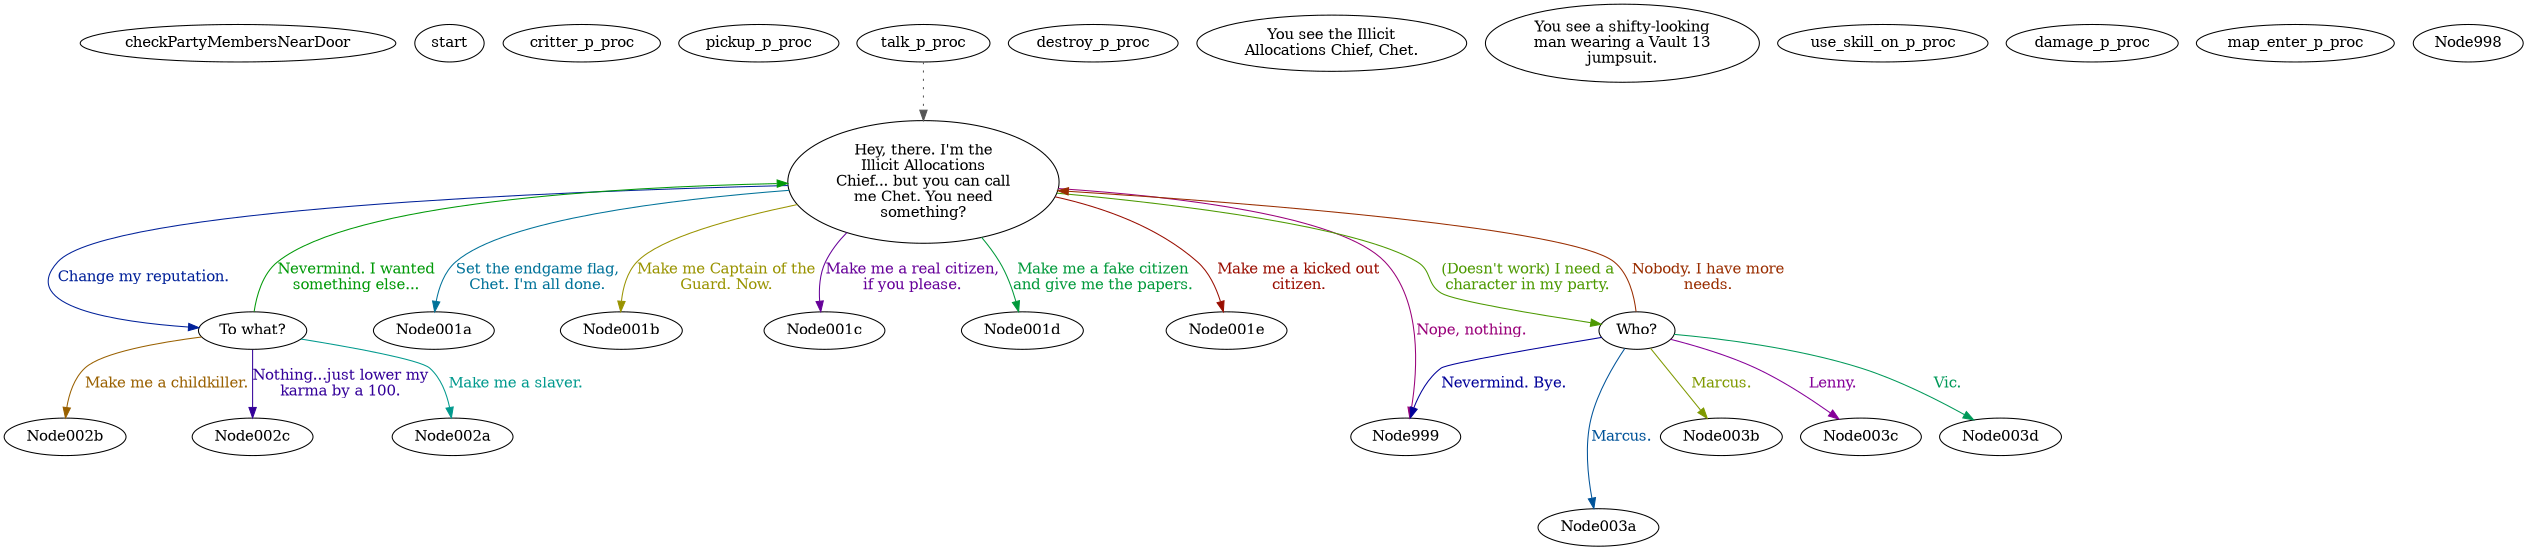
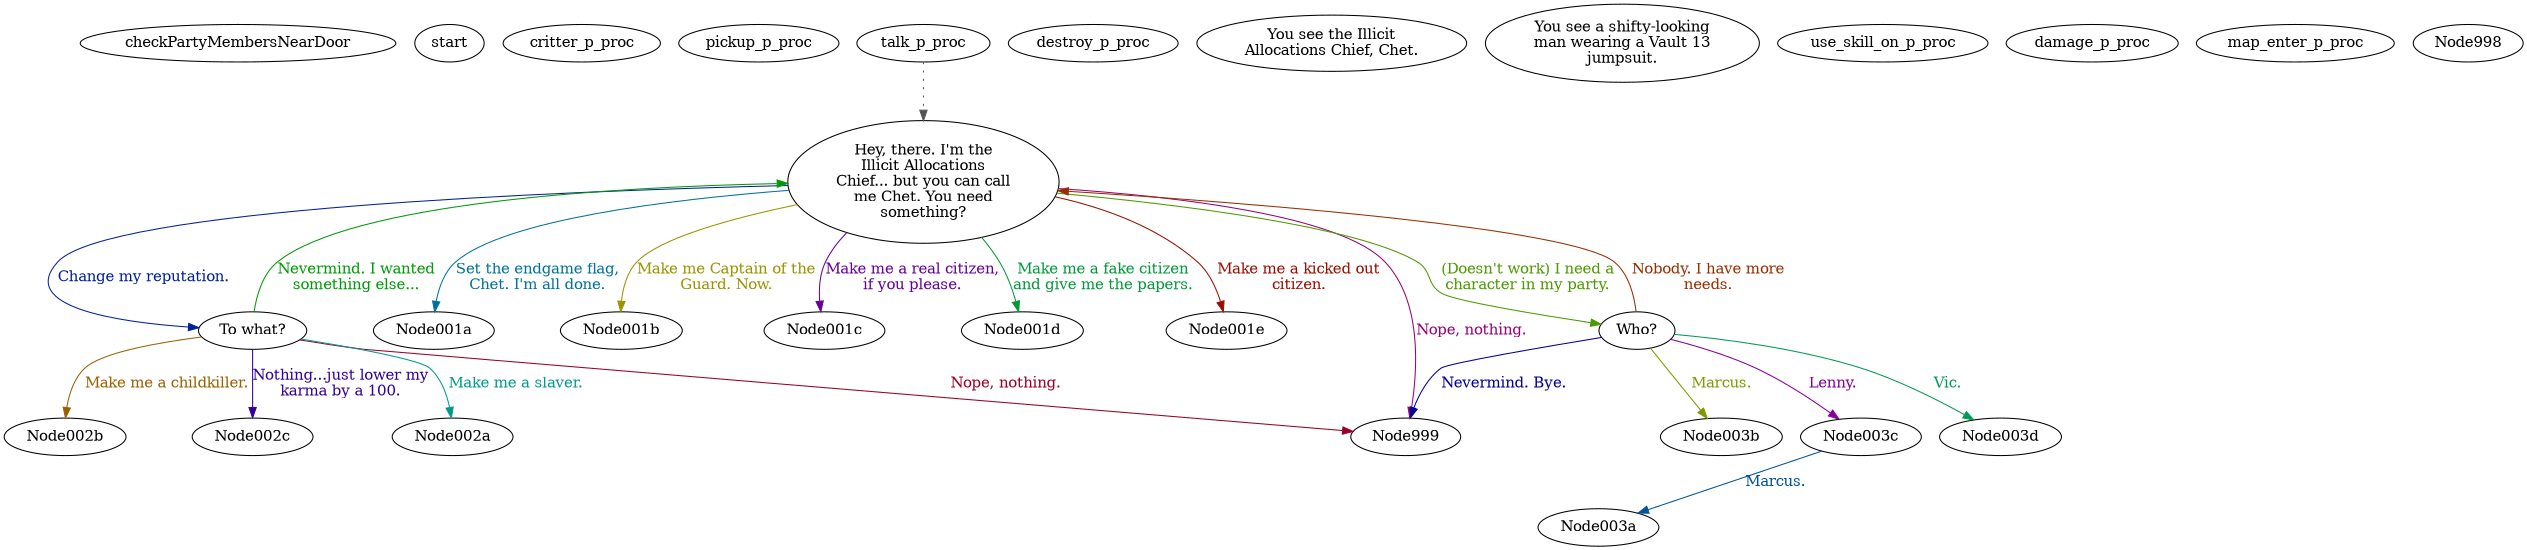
none -> (821, 387)
(1591, 420) -> (1735, 480)
